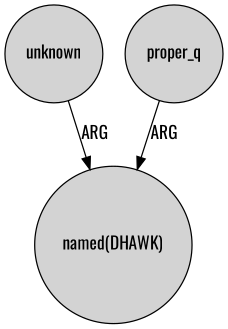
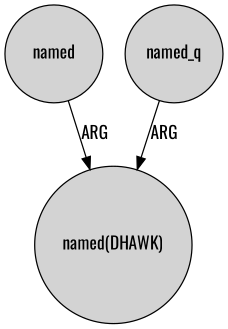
(54, 54) -> (54, 54)
(174, 54) -> (174, 54)
